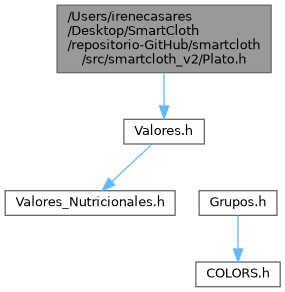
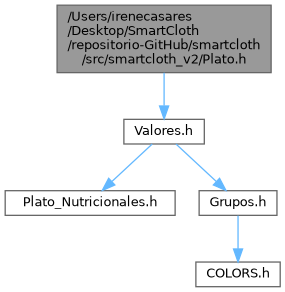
none -> (196, 163)
(90, 203) -> (90, 203)
